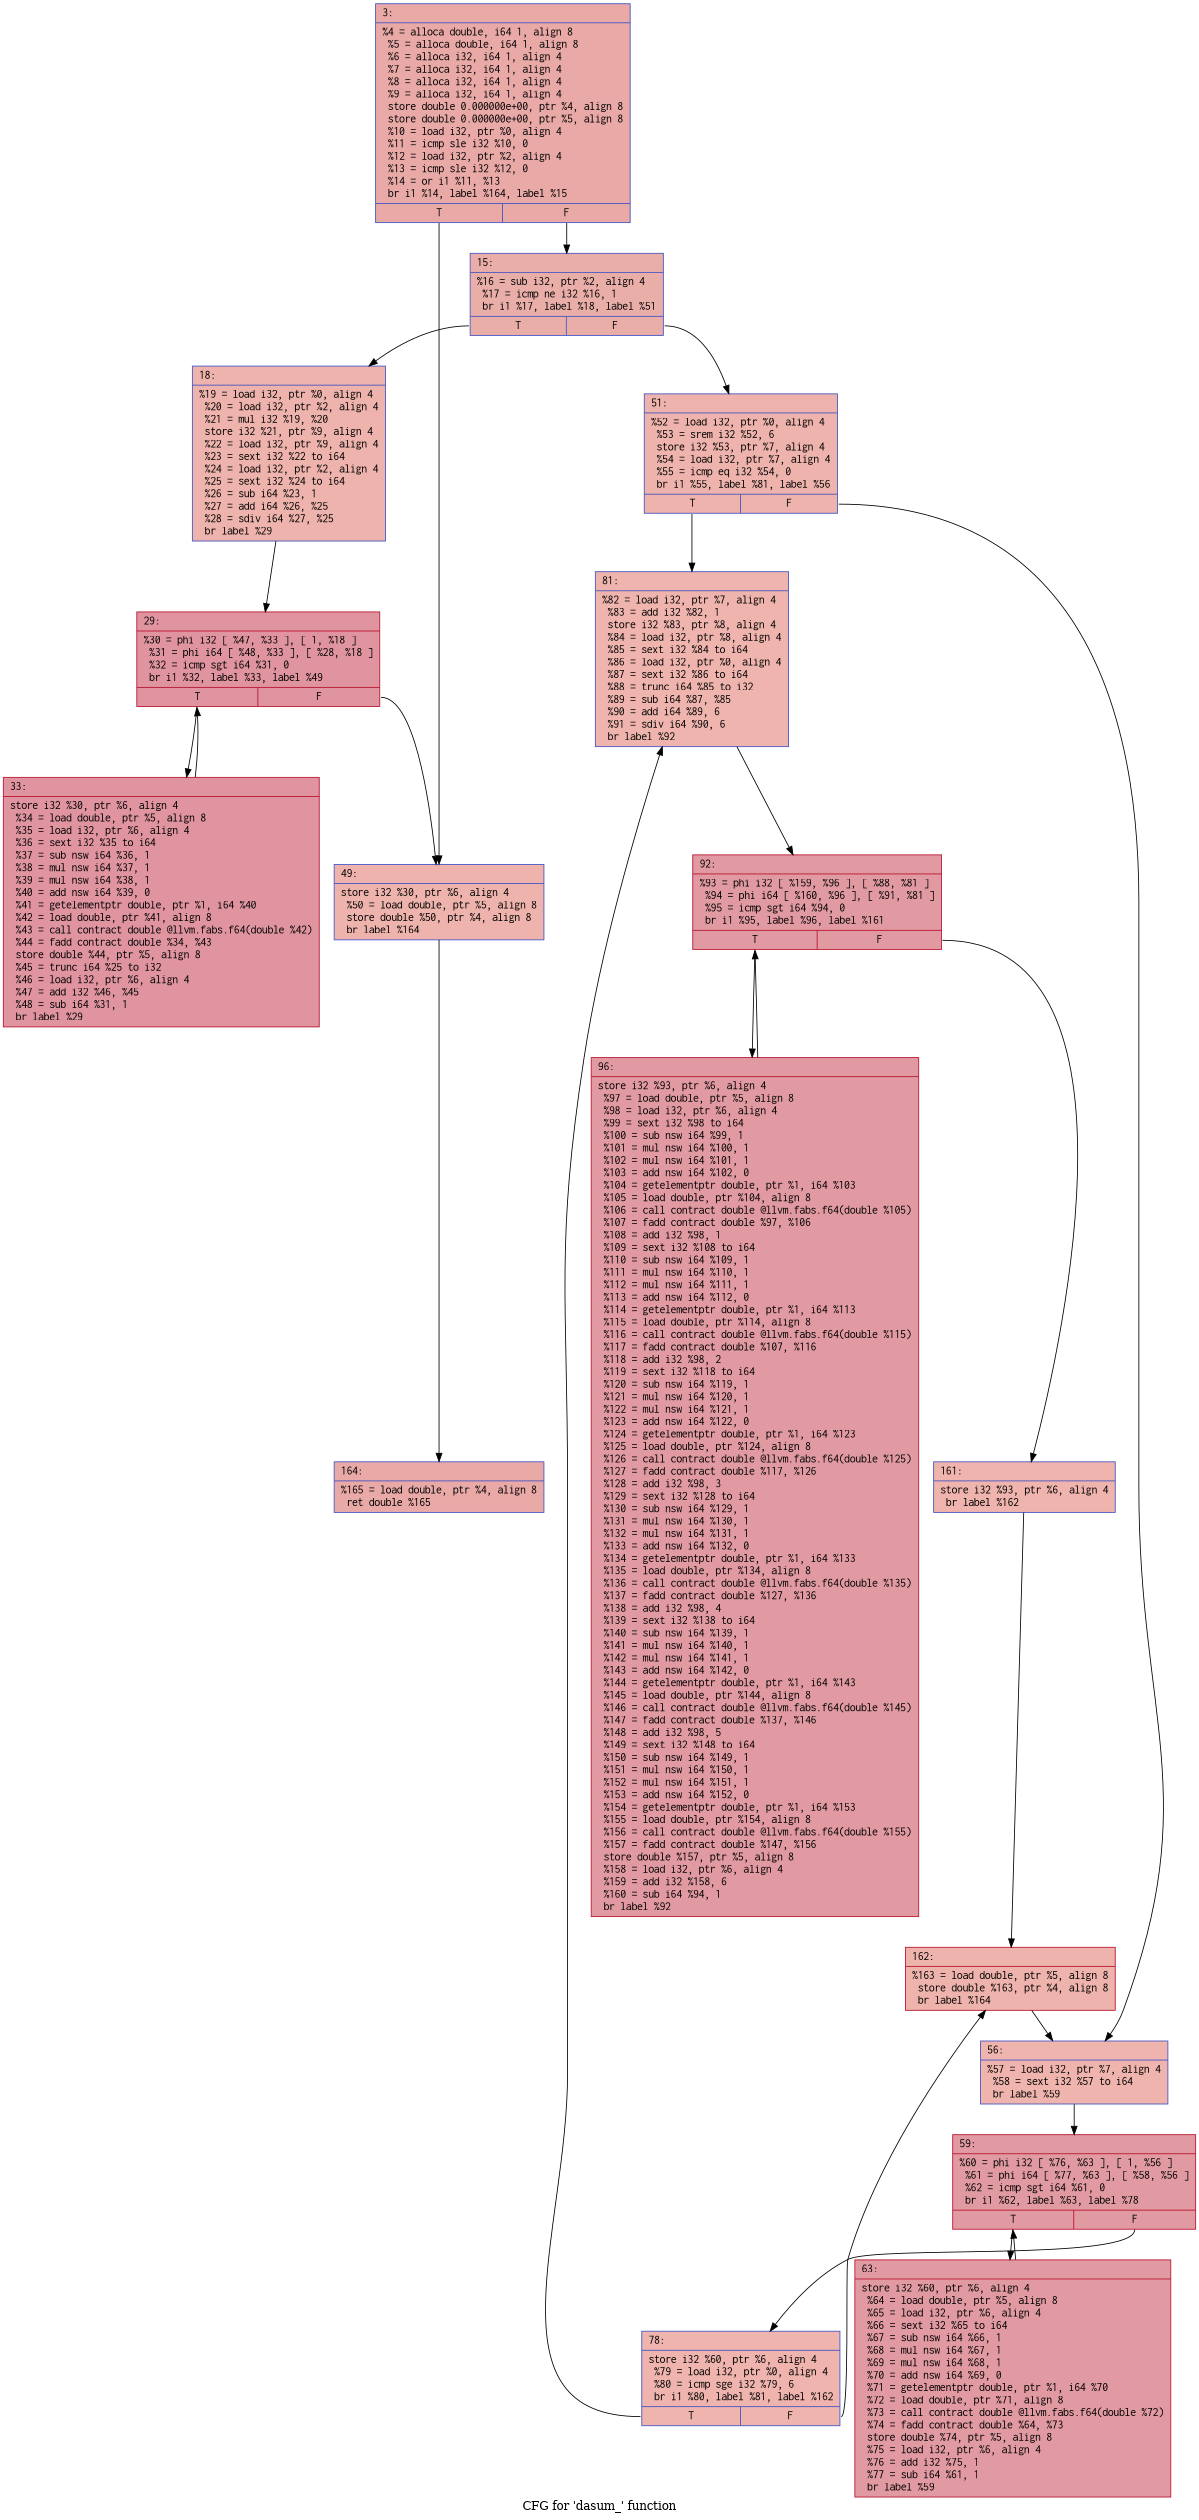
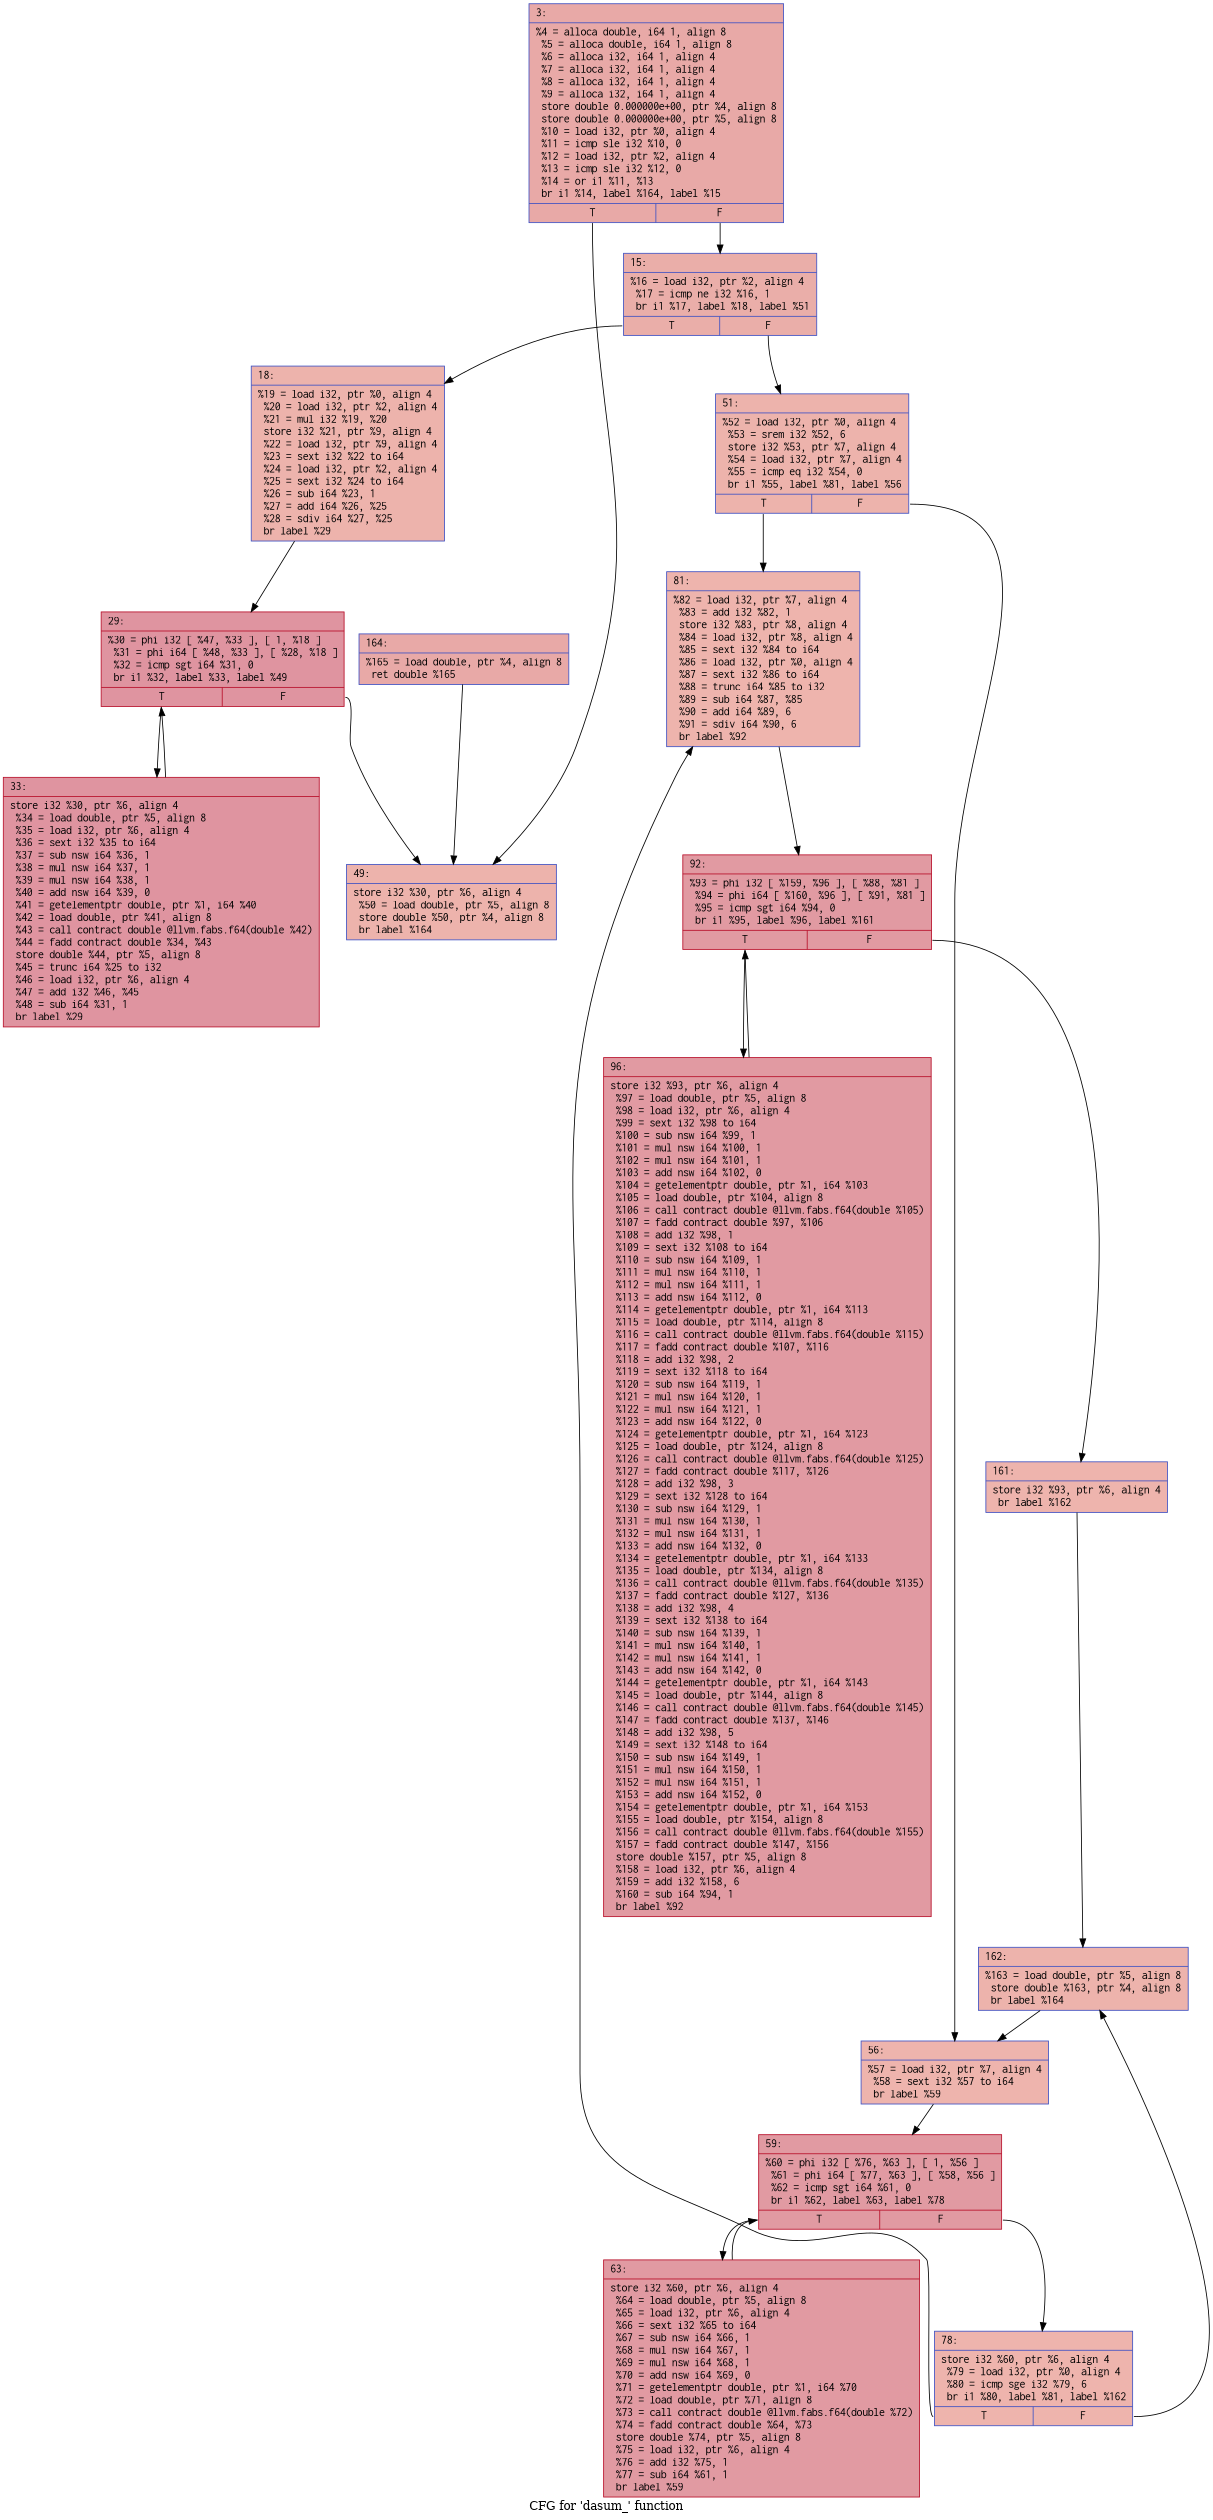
(561, 282) -> (717, 282)
(439, 1197) -> (458, 770)
(1010, 1979) -> (1083, 1979)
